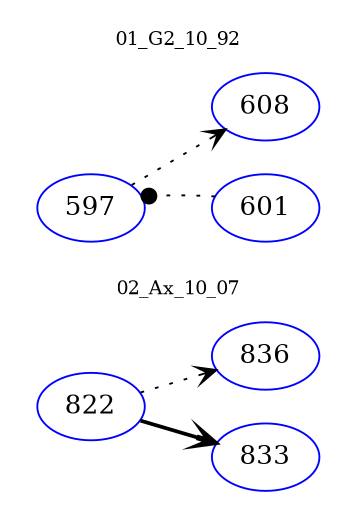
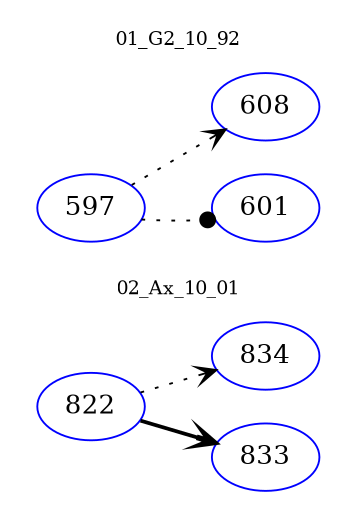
(186, 195) -> (171, 221)
(178, 289) -> (178, 289)
(266, 356) -> (266, 356)
